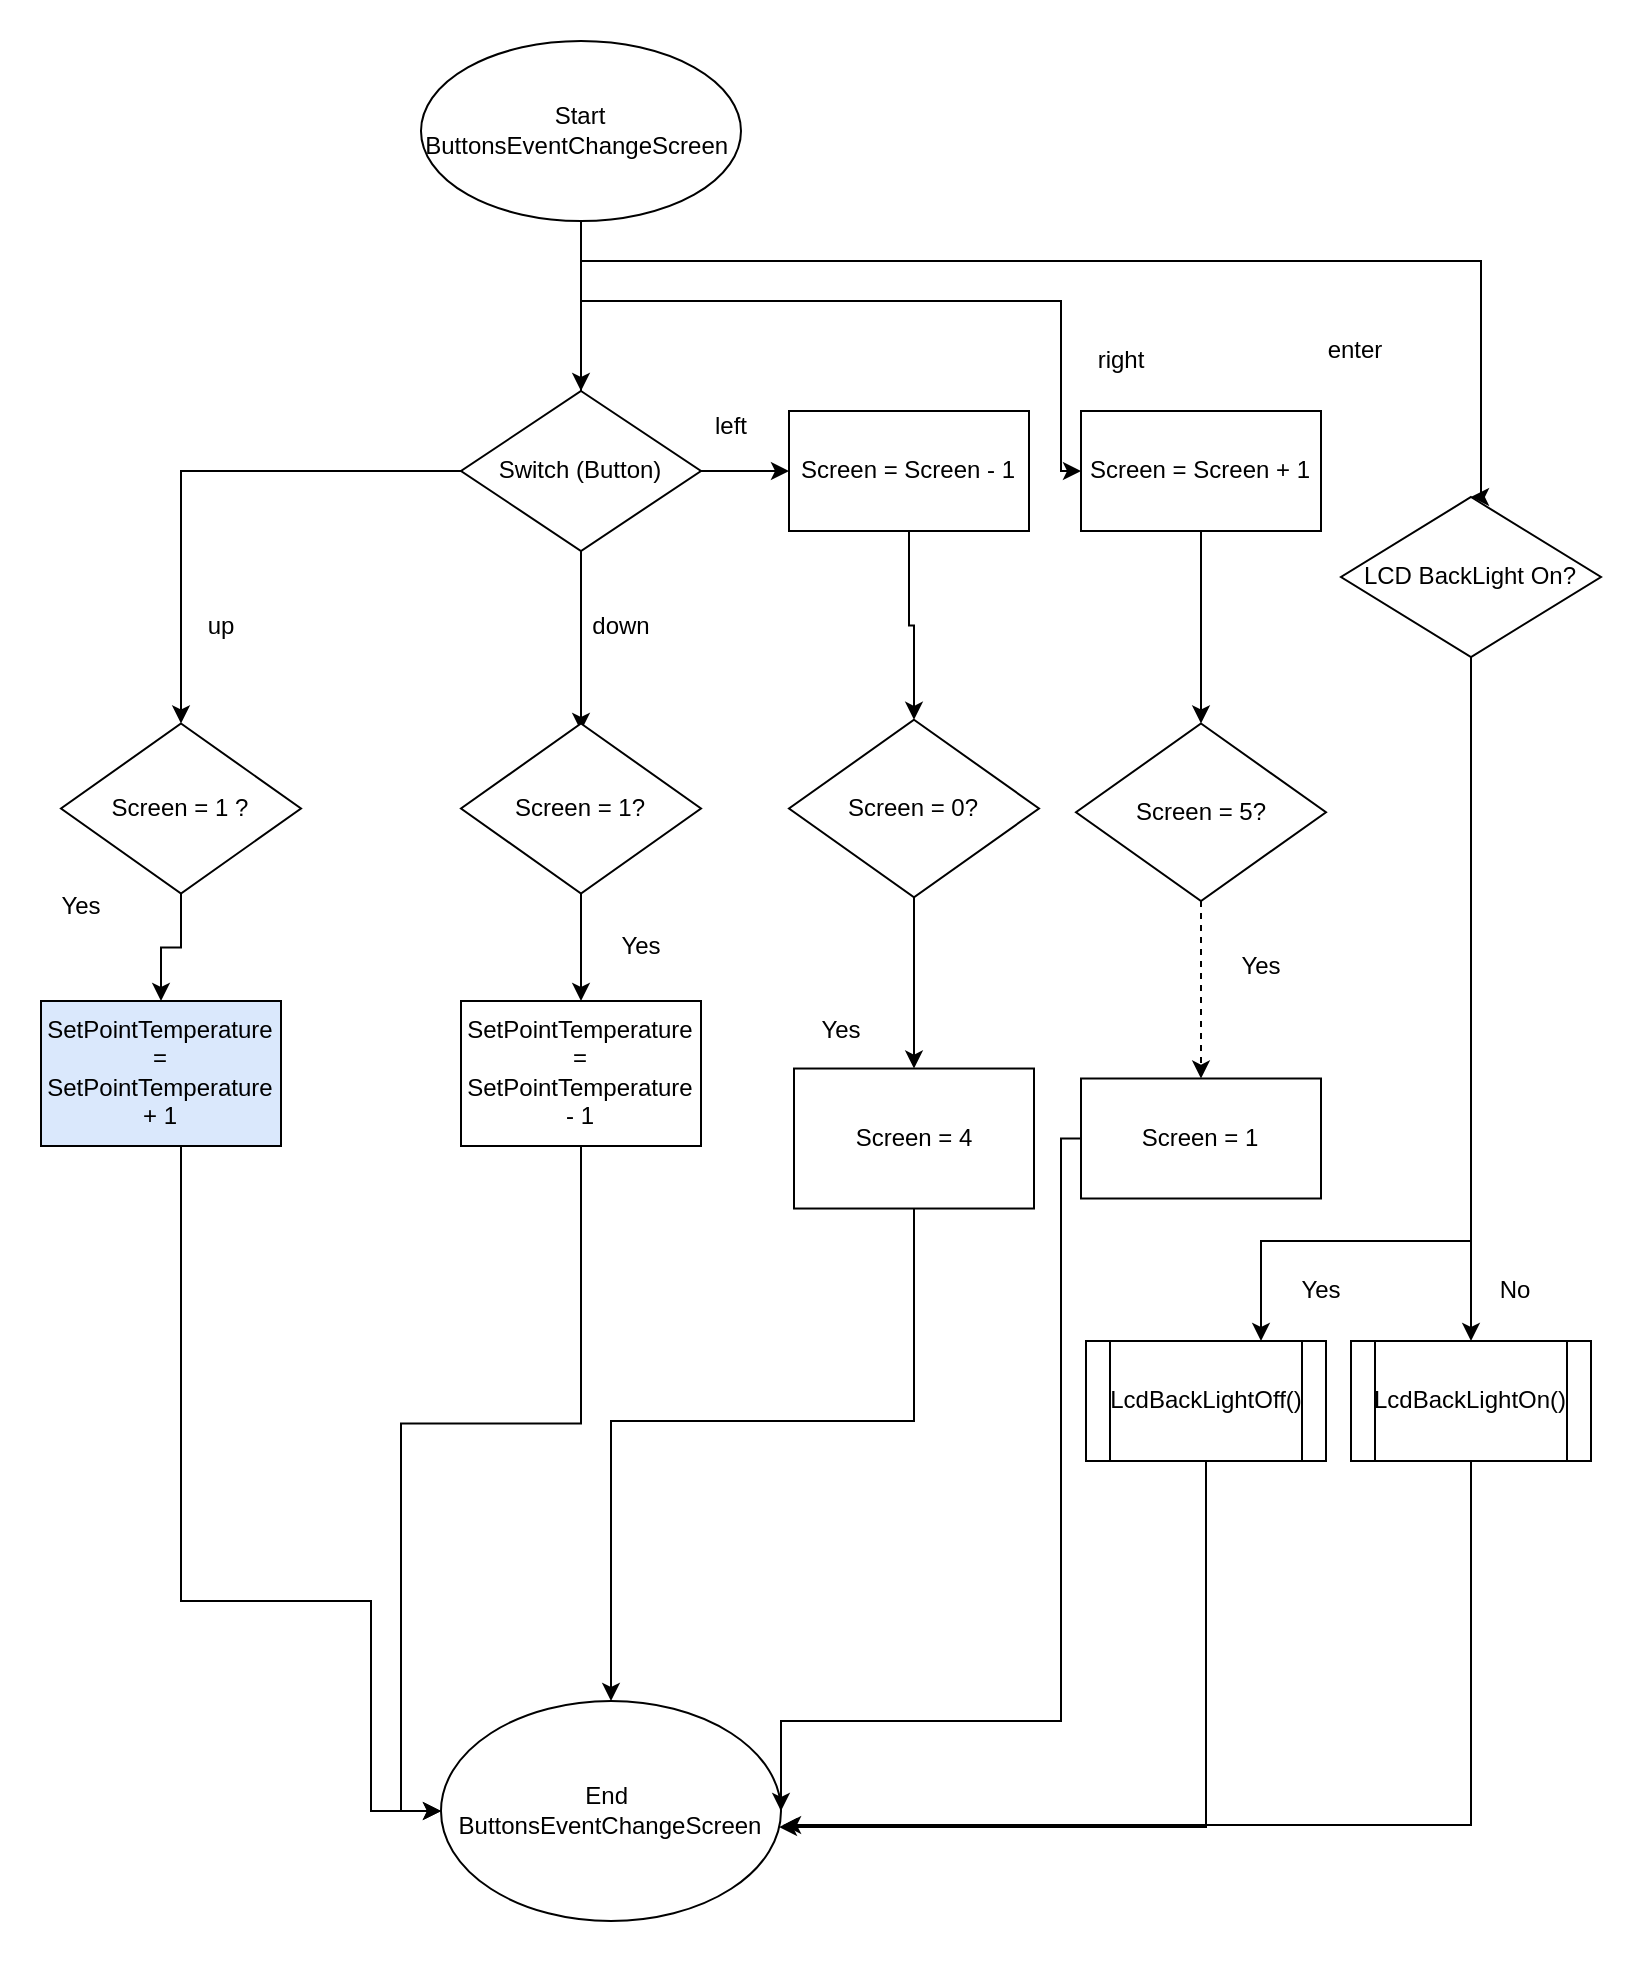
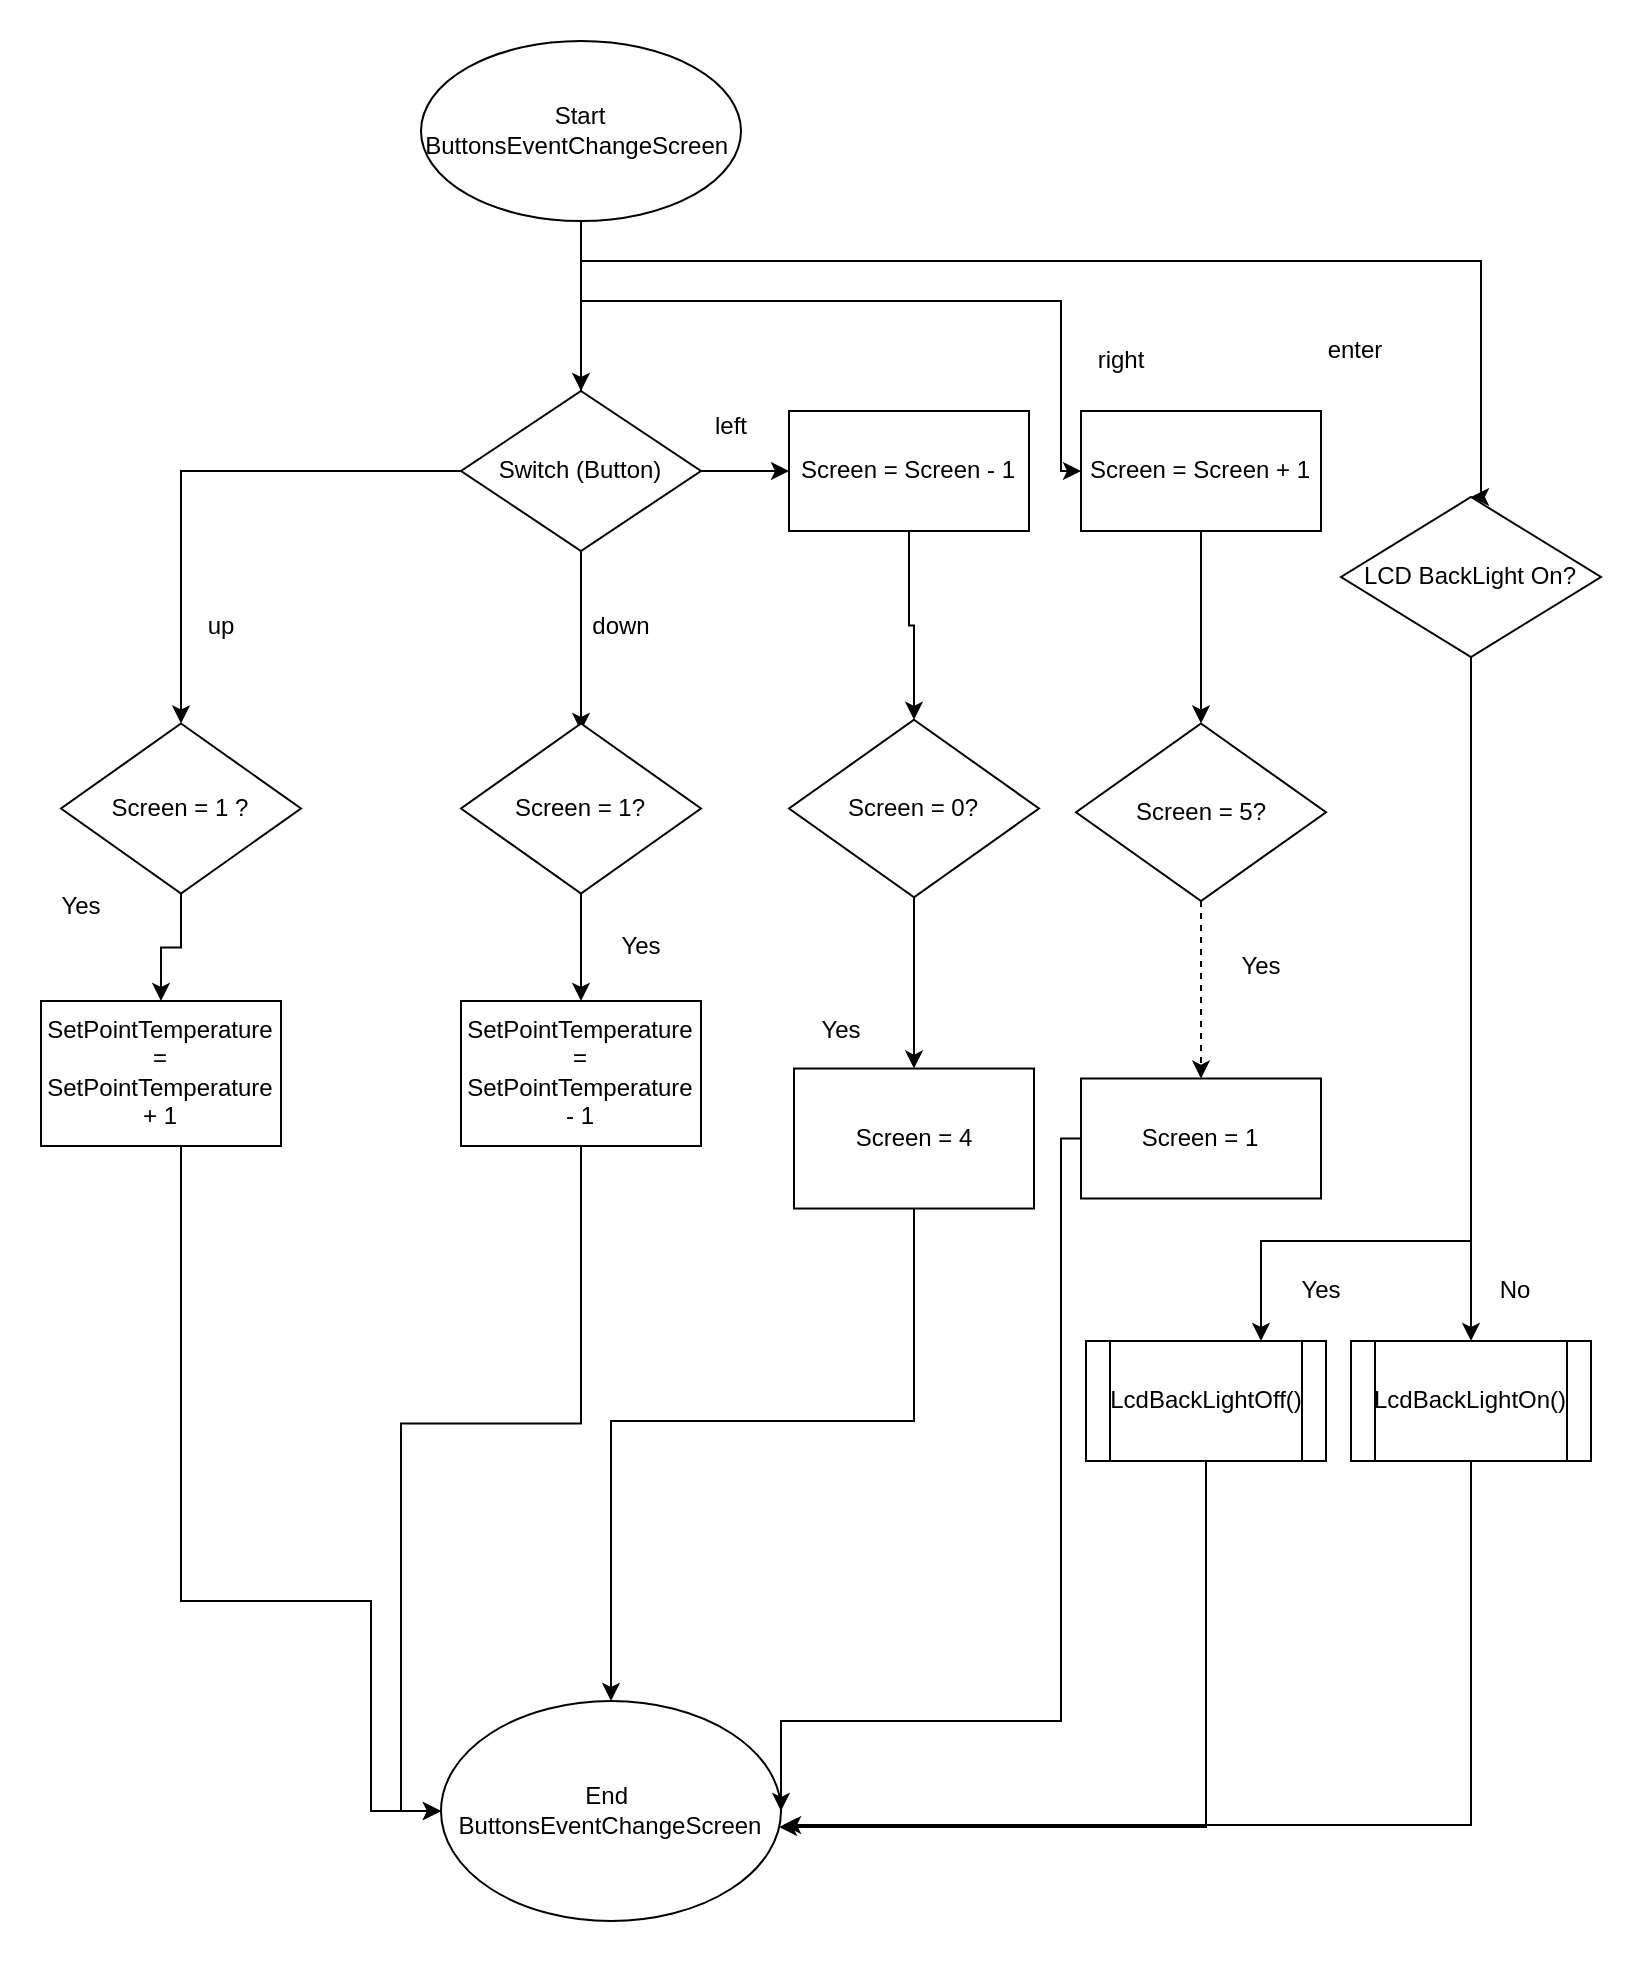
(161, 1074) -> (161, 1074)
